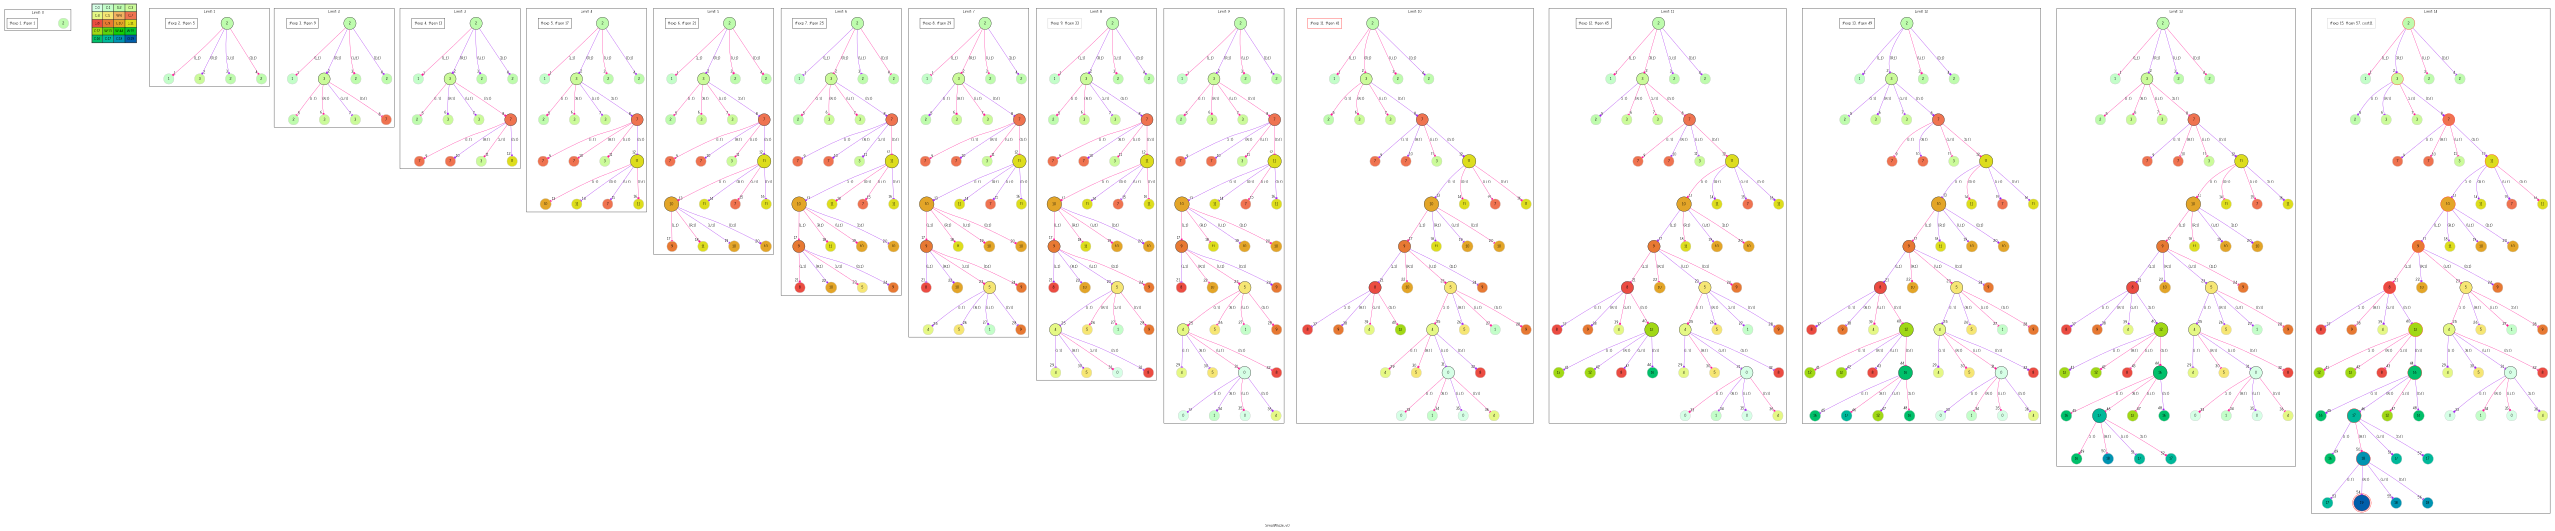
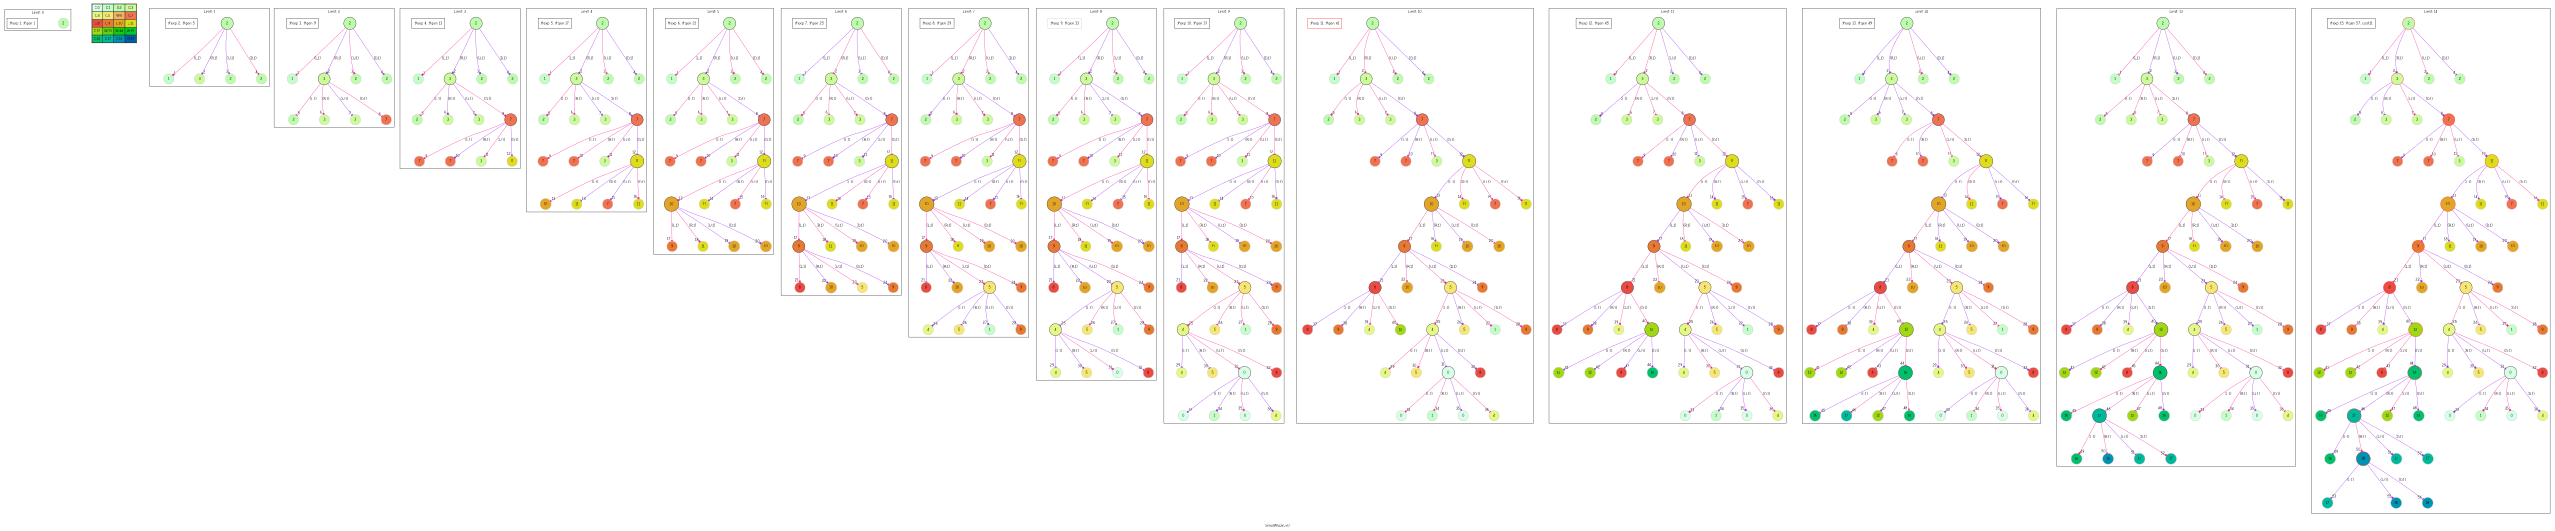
(1922, 12) -> (1922, 12)
none -> (1192, 23)
(2351, 23) -> (2351, 23)
(2362, 503) -> none
